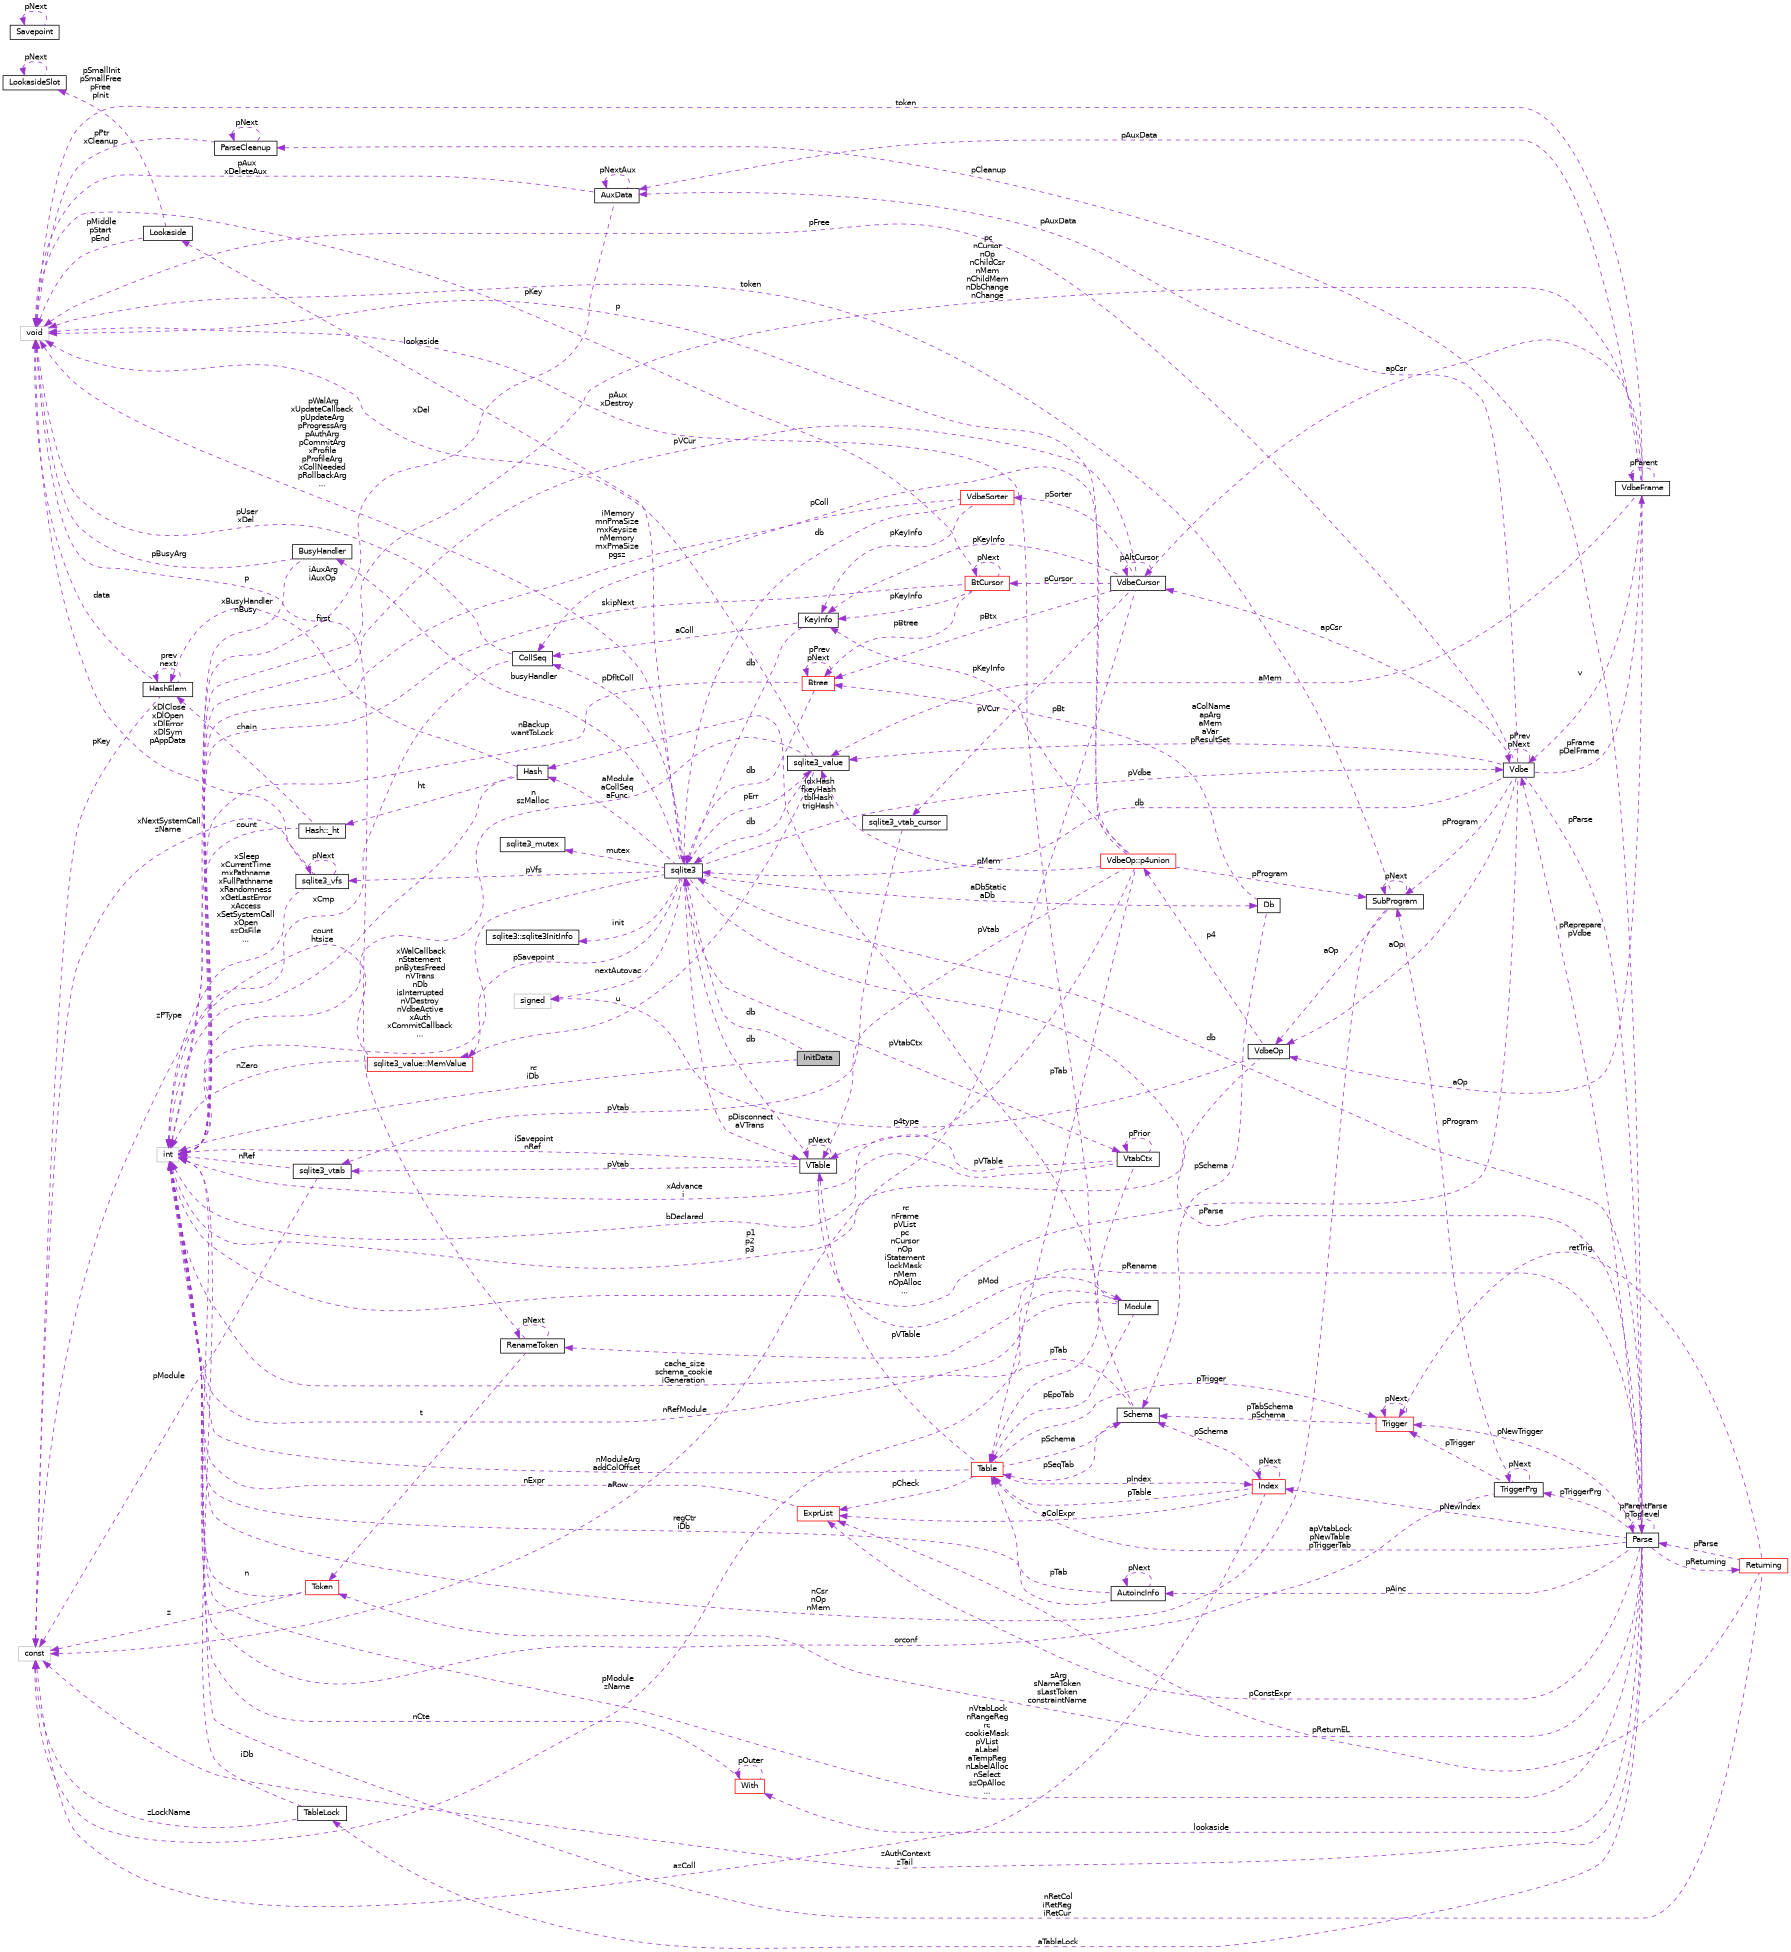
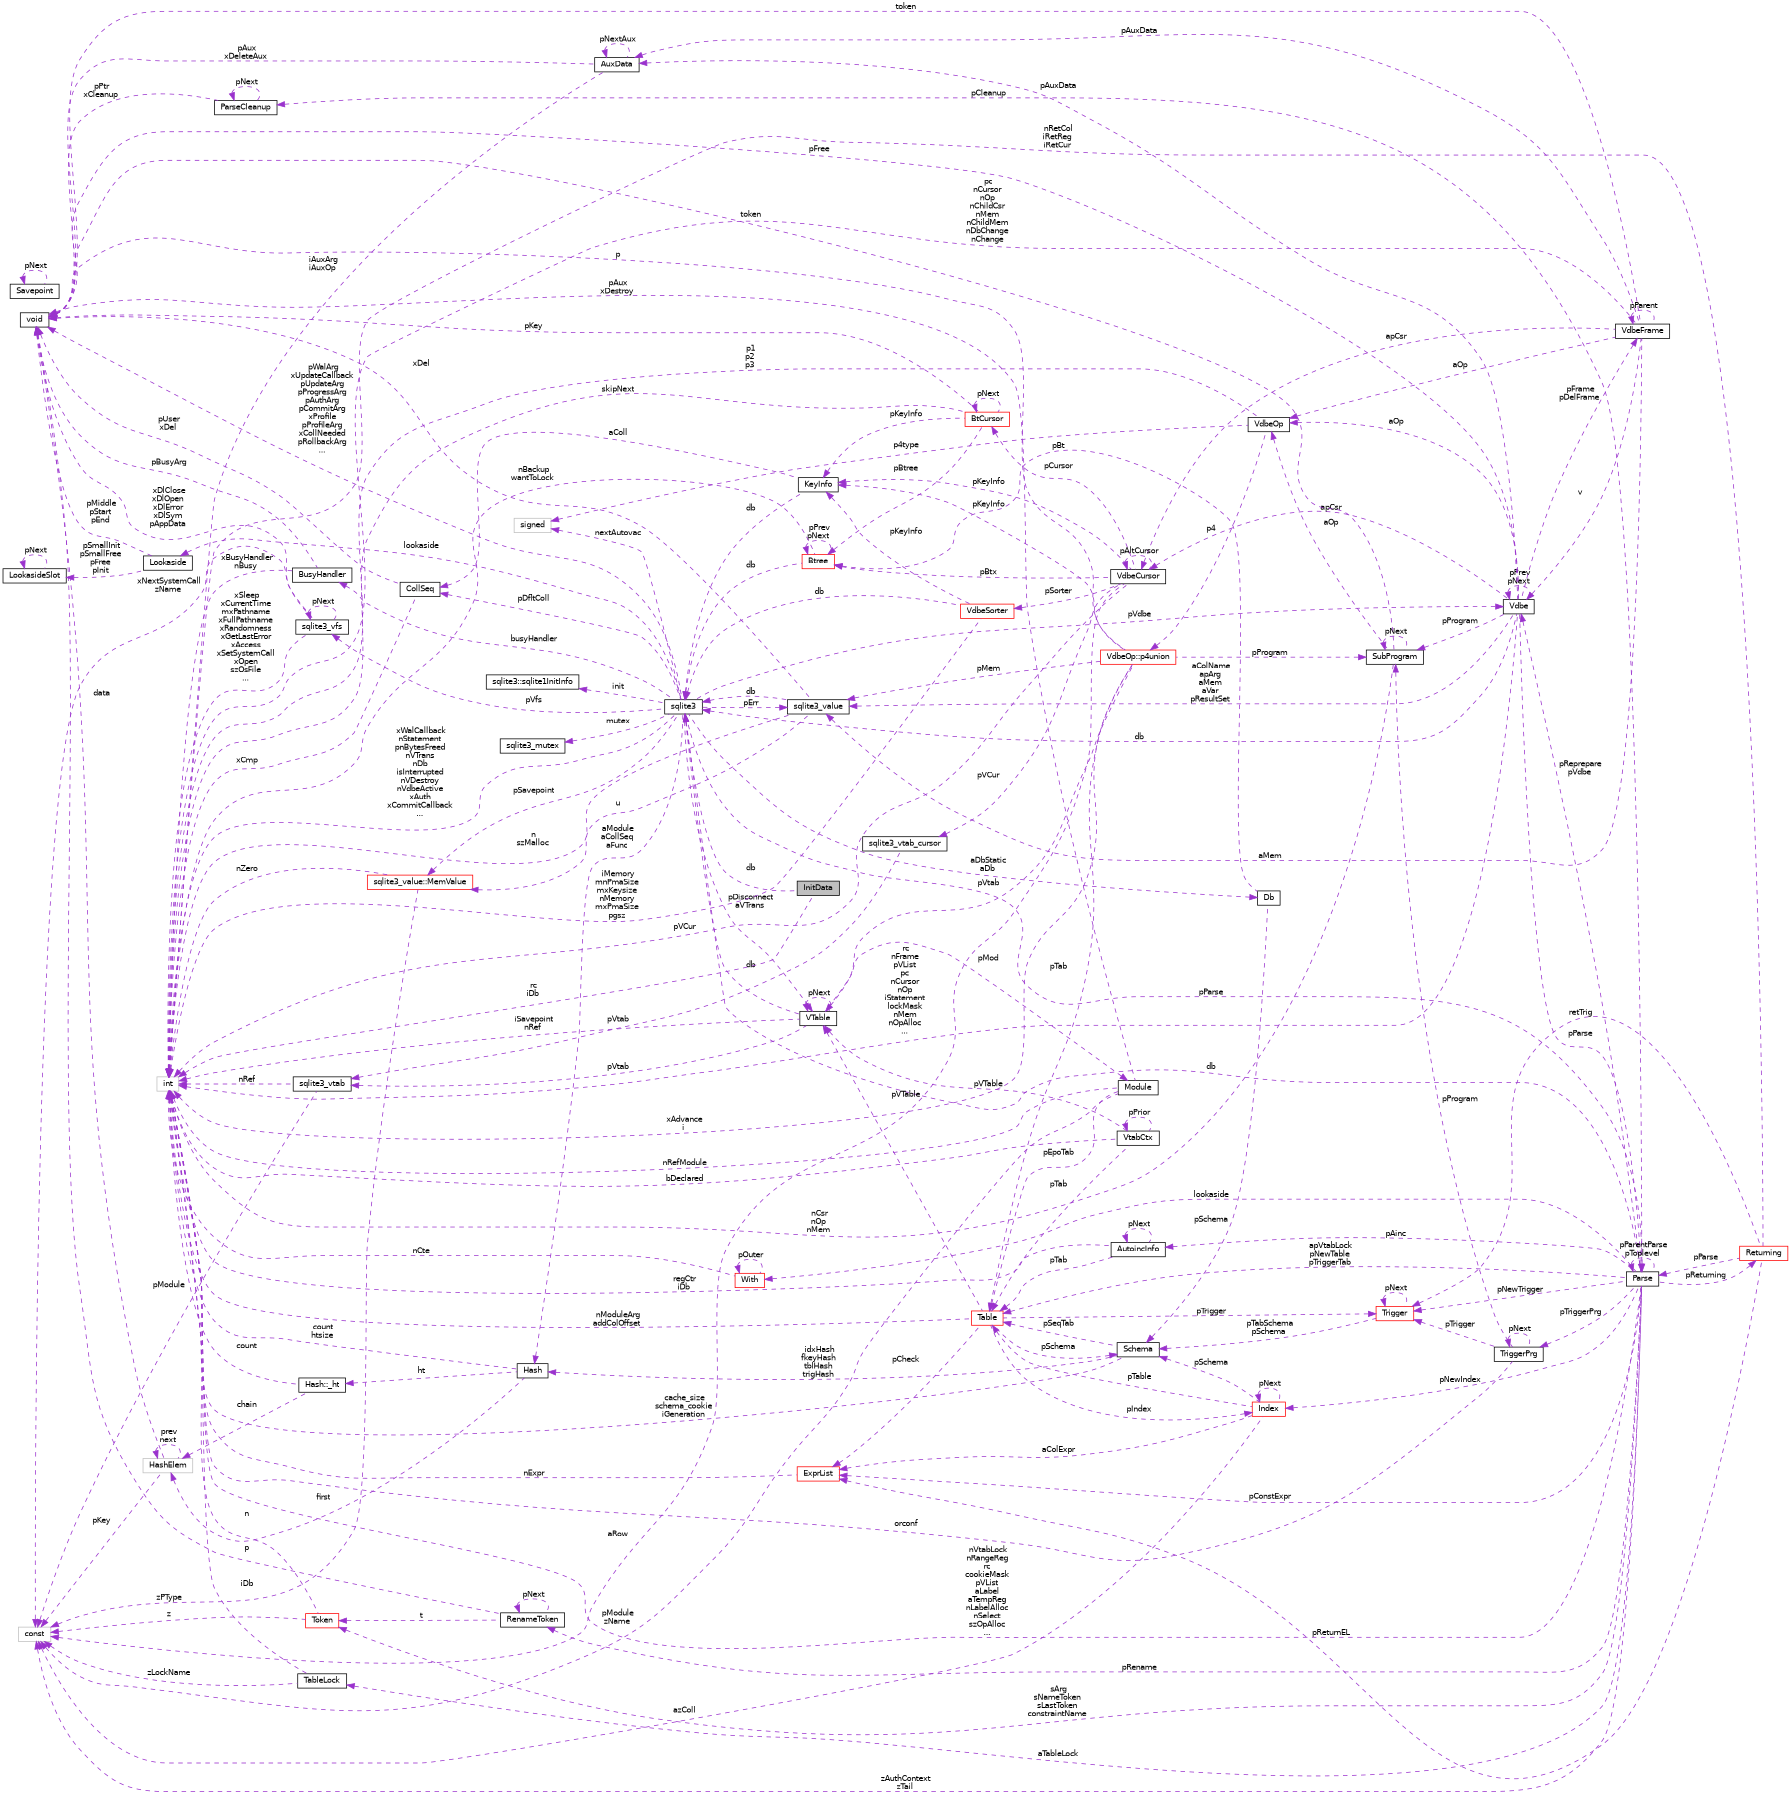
(35, 333) -> (35, 320)
(987, 478) -> none
(168, 690) -> (168, 1466)
(533, 937) -> (533, 682)
(864, 1046) -> none
